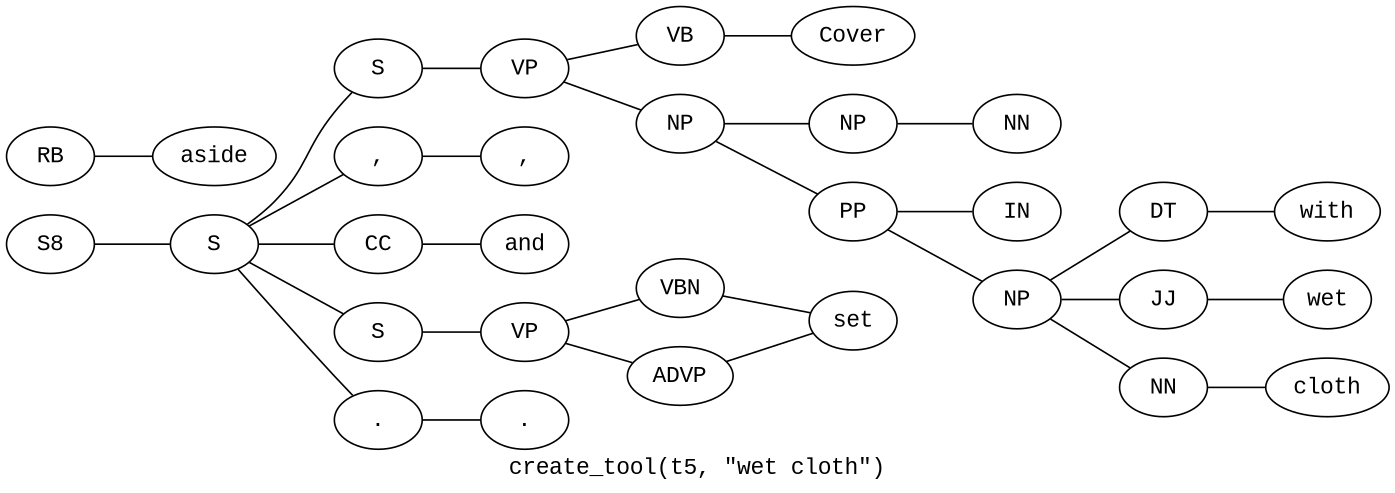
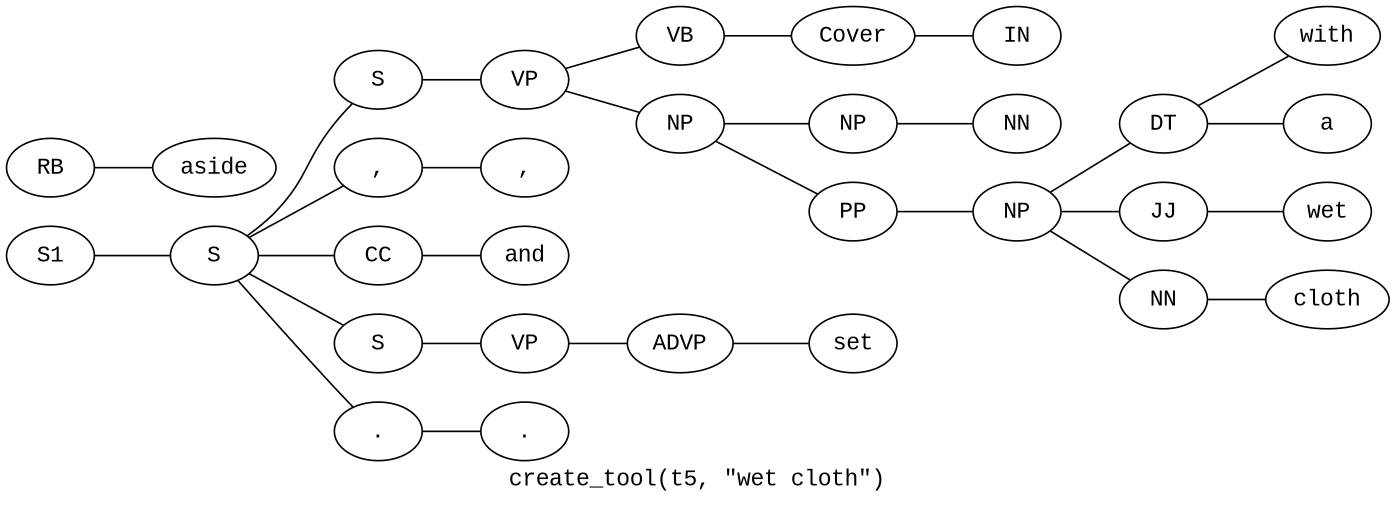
none -> (1327, 124)
(935, 212) -> (944, 36)
(50, 244) -> (50, 256)
(680, 288) -> none
